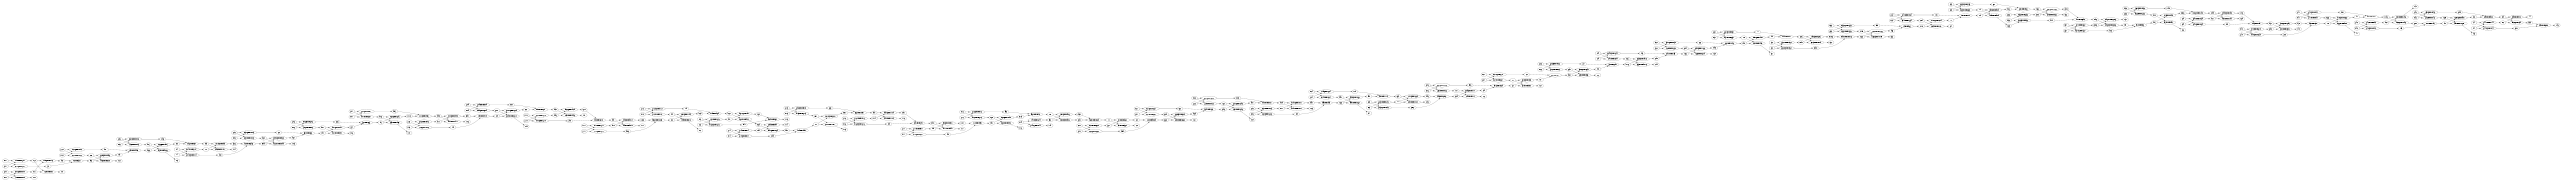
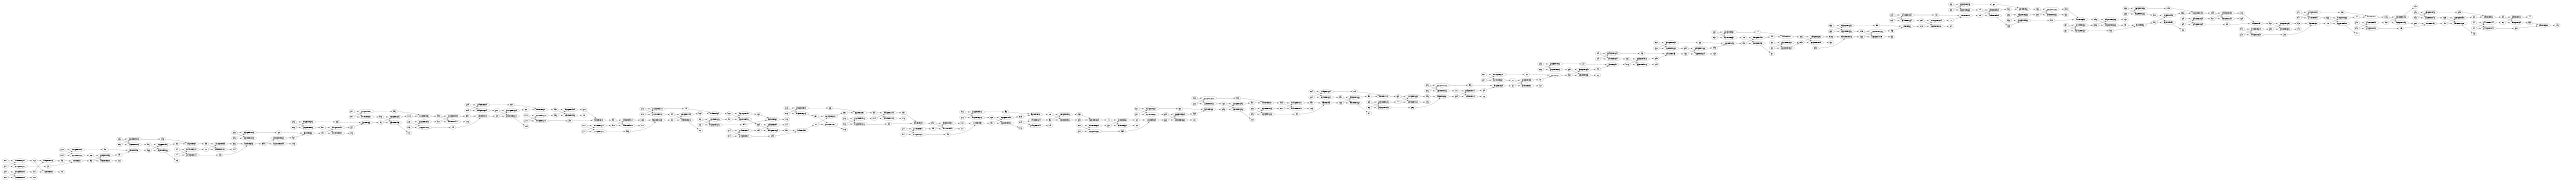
(1803, 48) -> (1794, 45)
(264, 138) -> none
